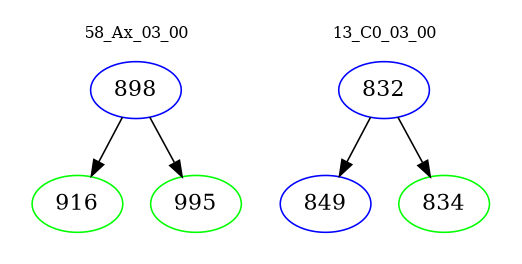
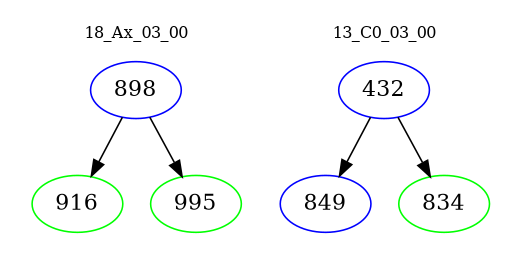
(137, 34) -> (137, 34)
(384, 90) -> (384, 90)
